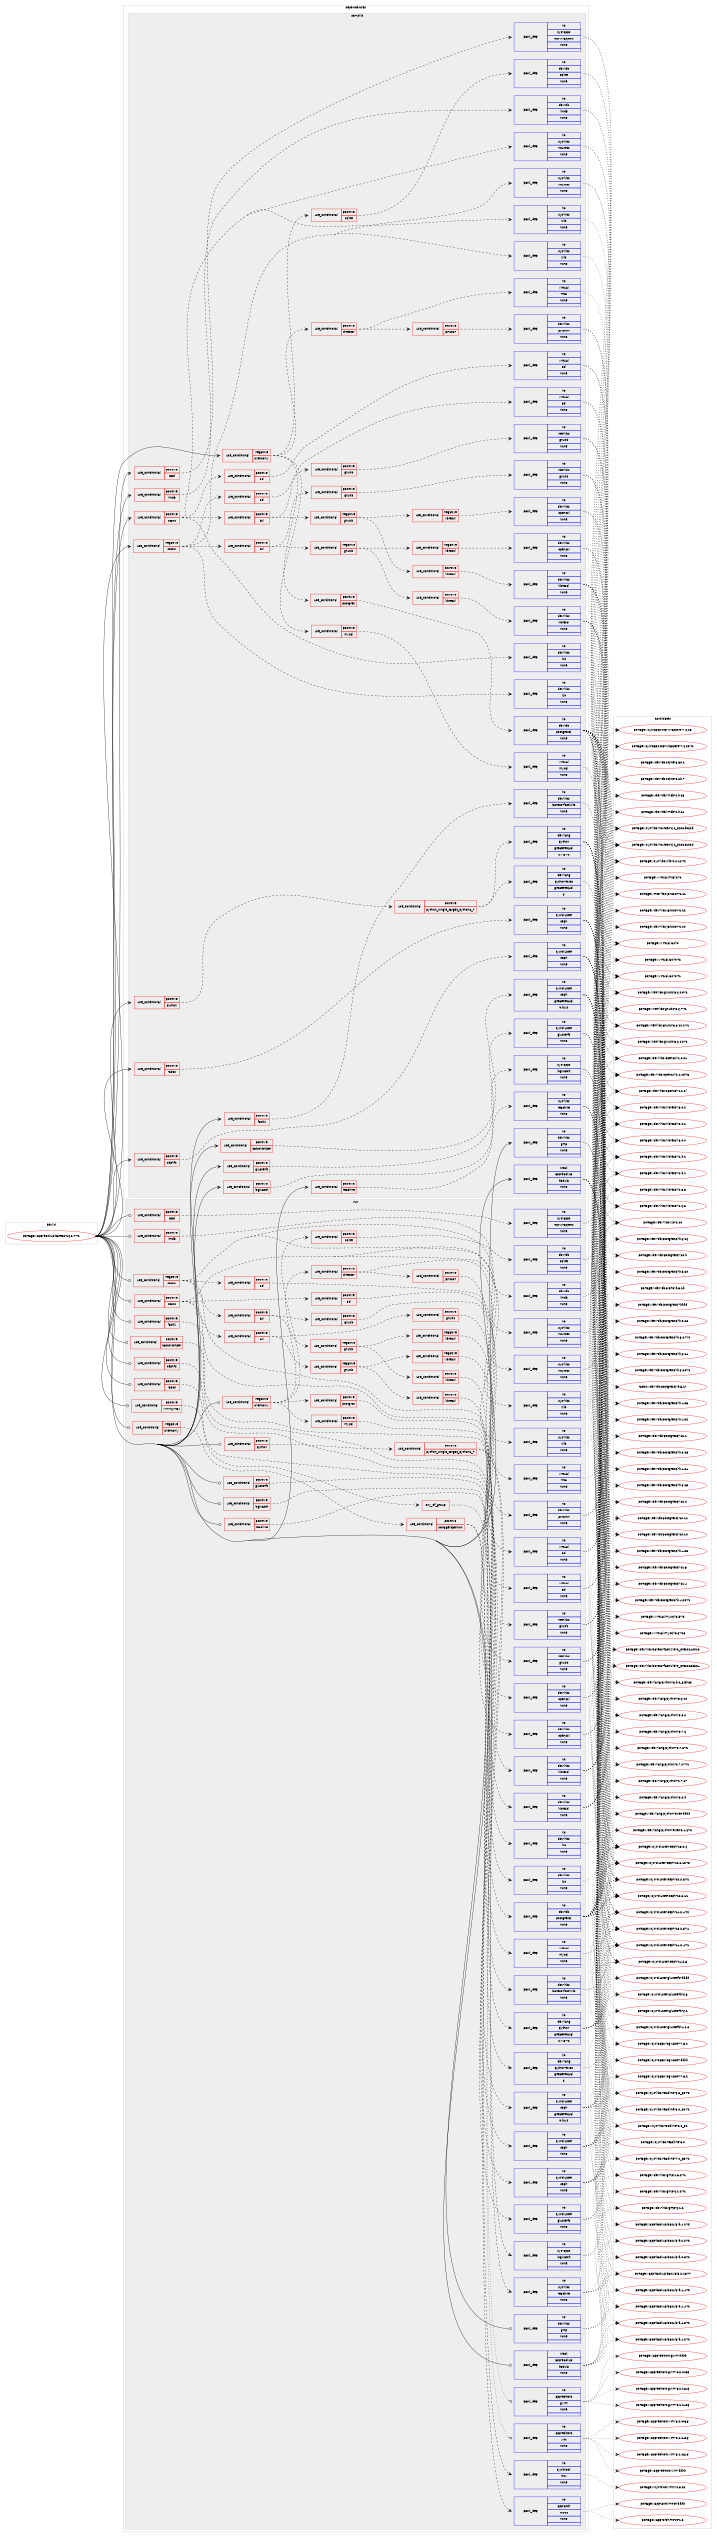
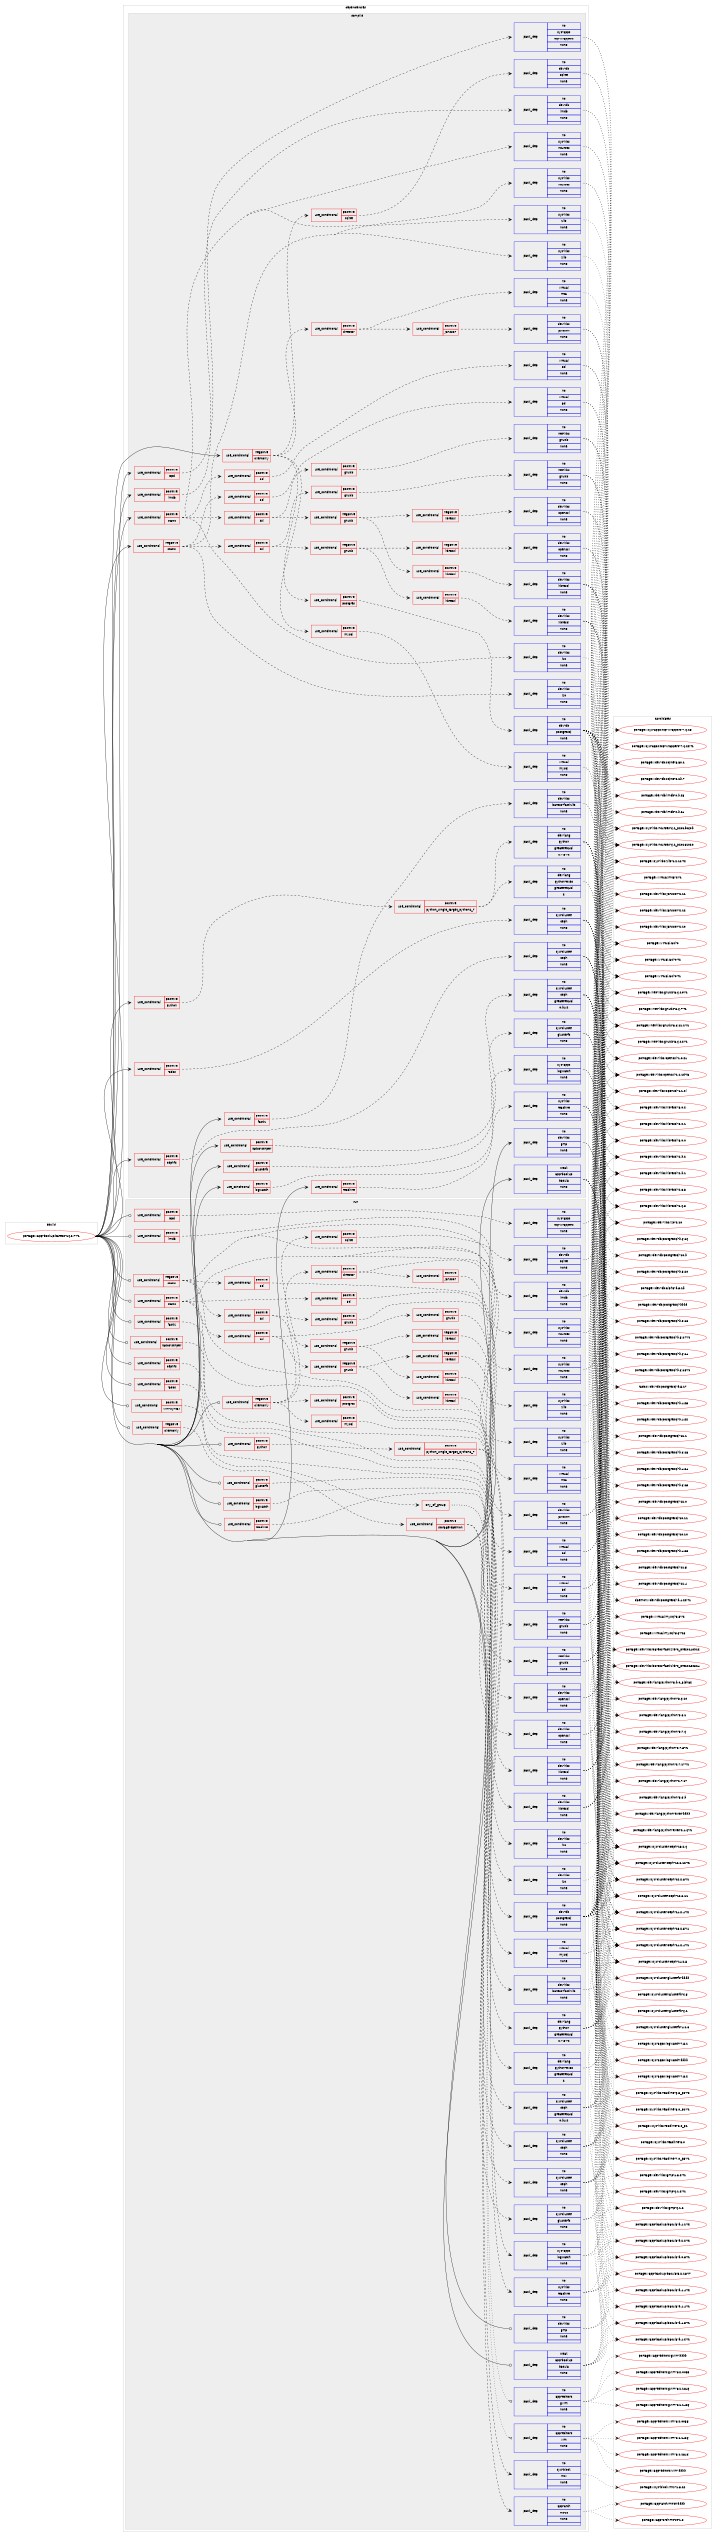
(663, 894) -> (663, 894)
(663, 1601) -> (663, 1601)
